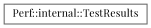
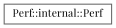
(76, 14) -> (58, 14)
